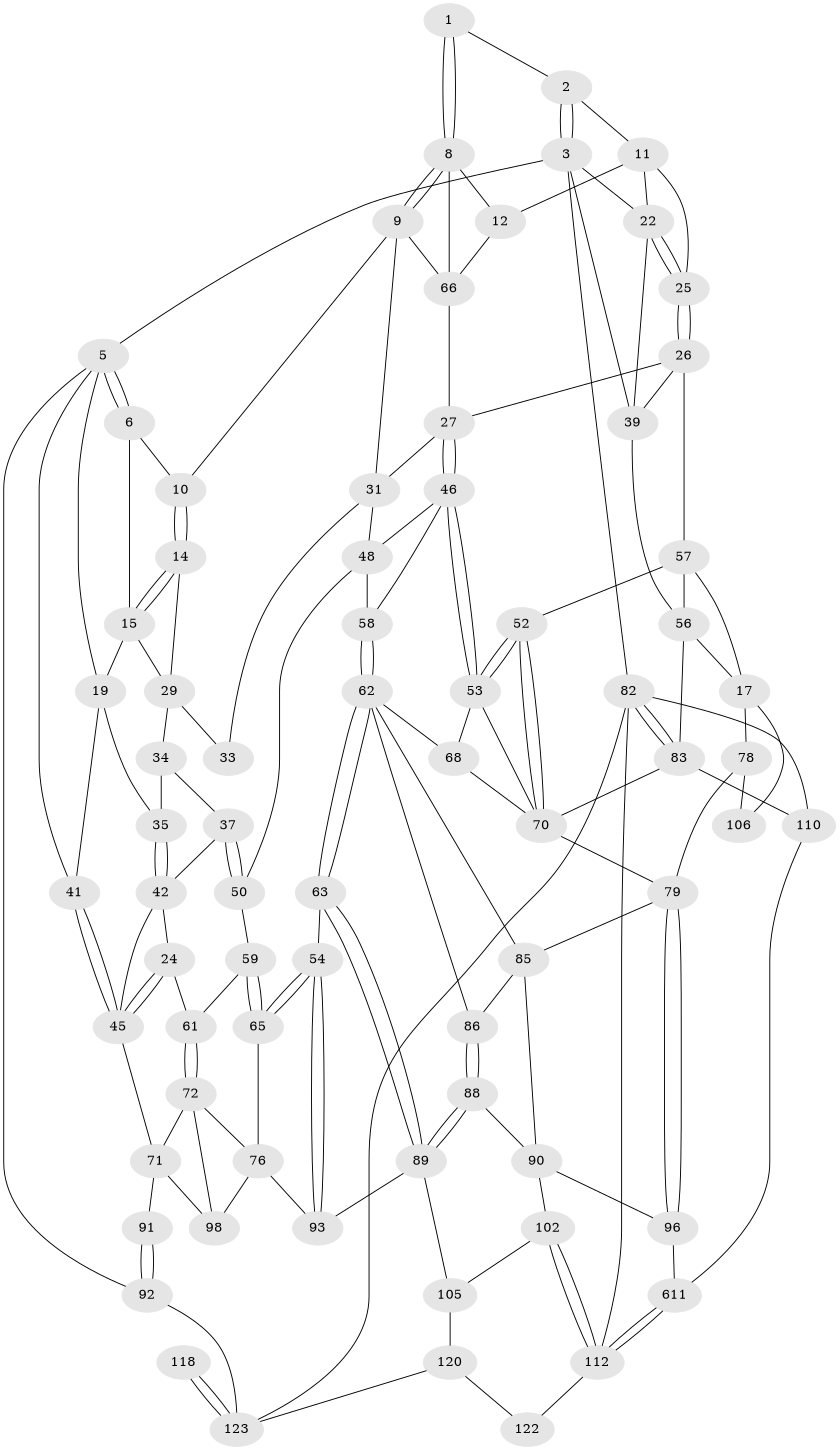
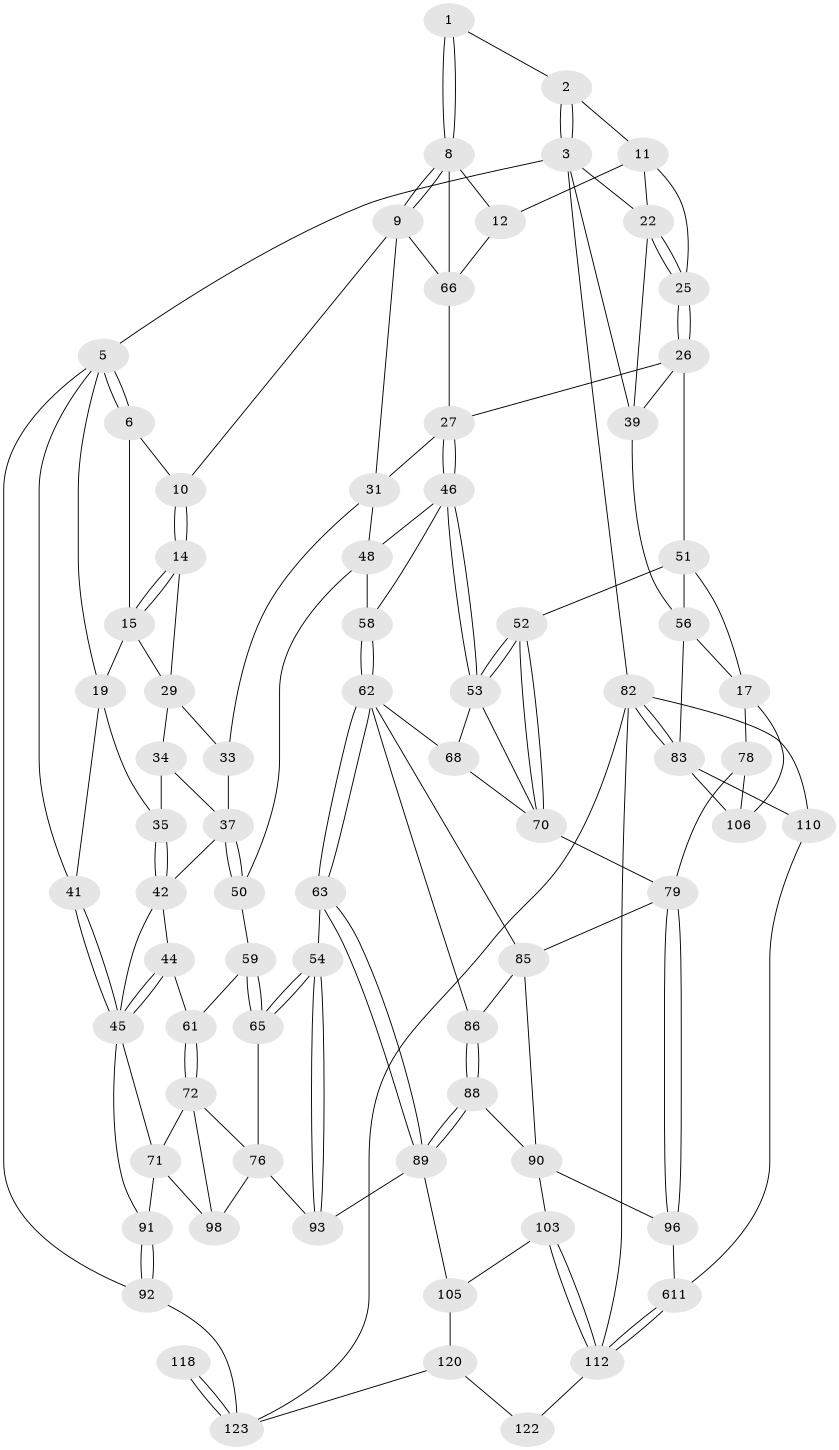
(684, 557) -> (684, 557)
none -> (228, 792)
(610, 792) -> (708, 791)
(170, 960) -> (170, 960)
none -> (115, 1130)
(548, 1228) -> (548, 1228)
